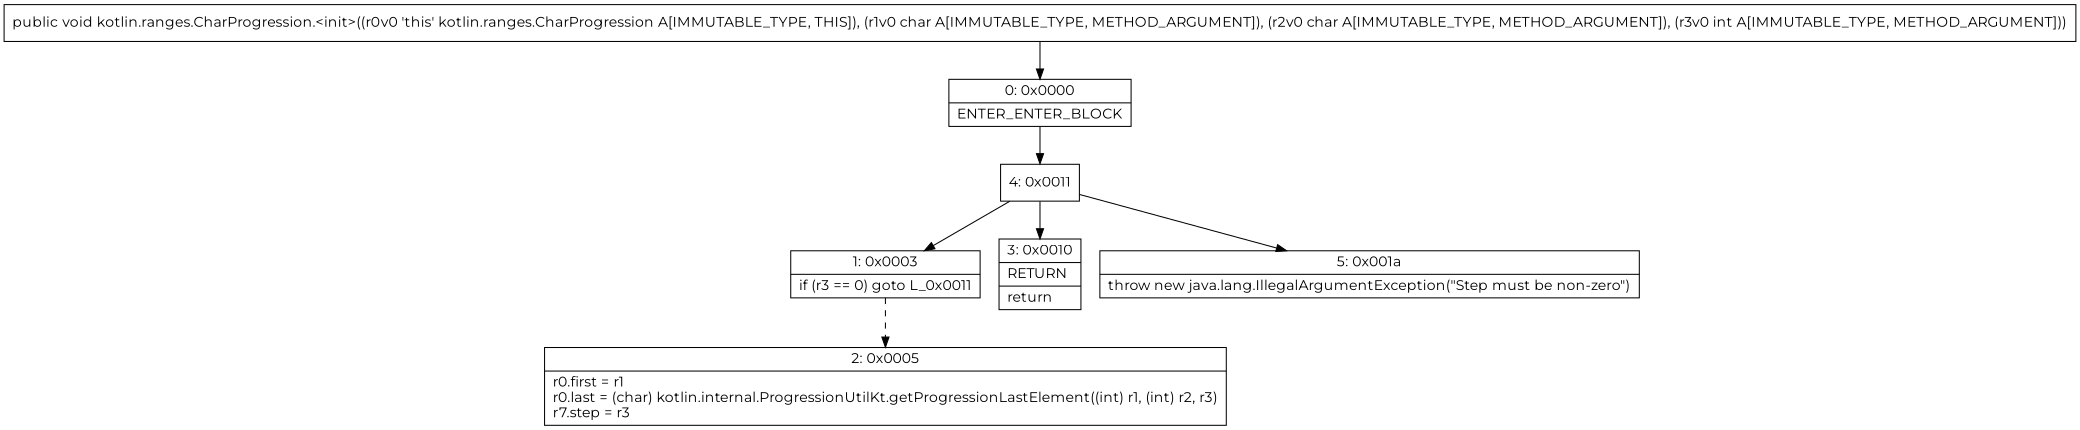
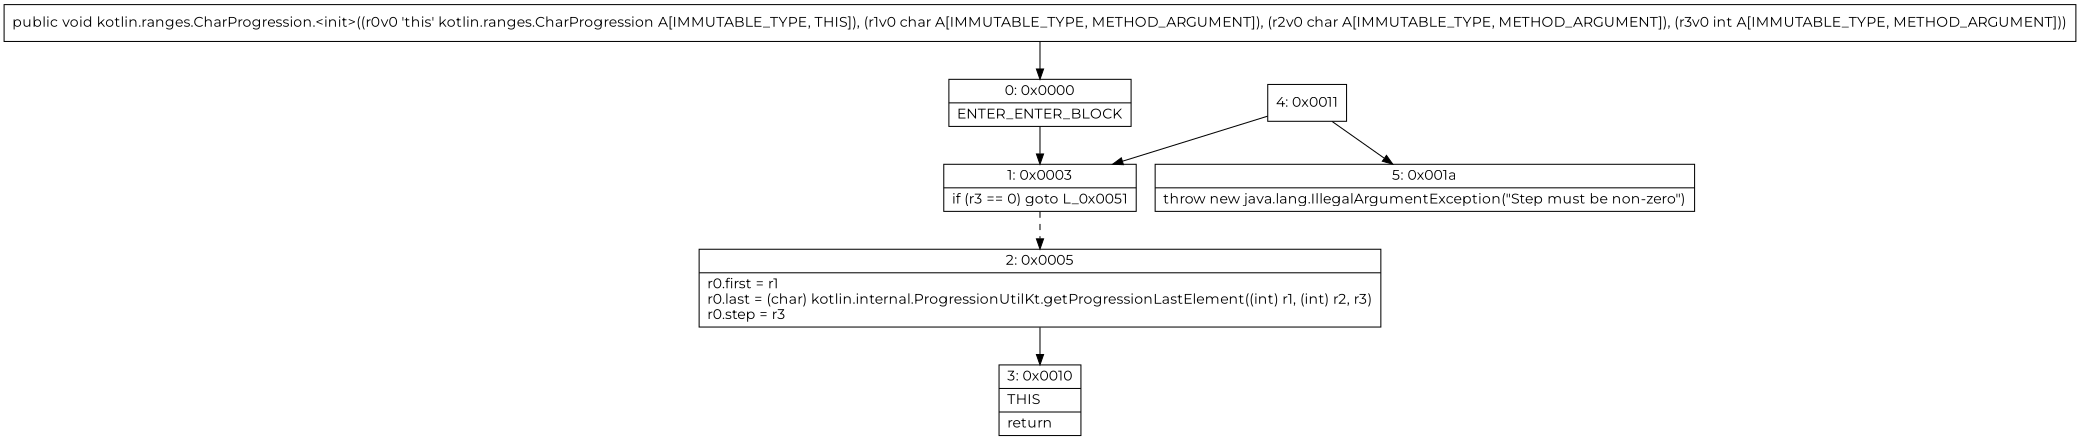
(1040, 140) -> (1040, 140)
(1040, 215) -> (1040, 341)
(1037, 274) -> (1024, 400)
(885, 286) -> (1040, 199)
(592, 413) -> (747, 315)
